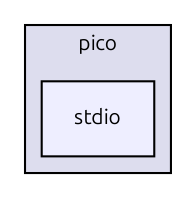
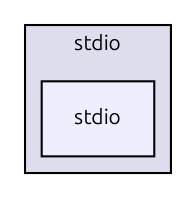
(98, 45) -> (98, 45)
